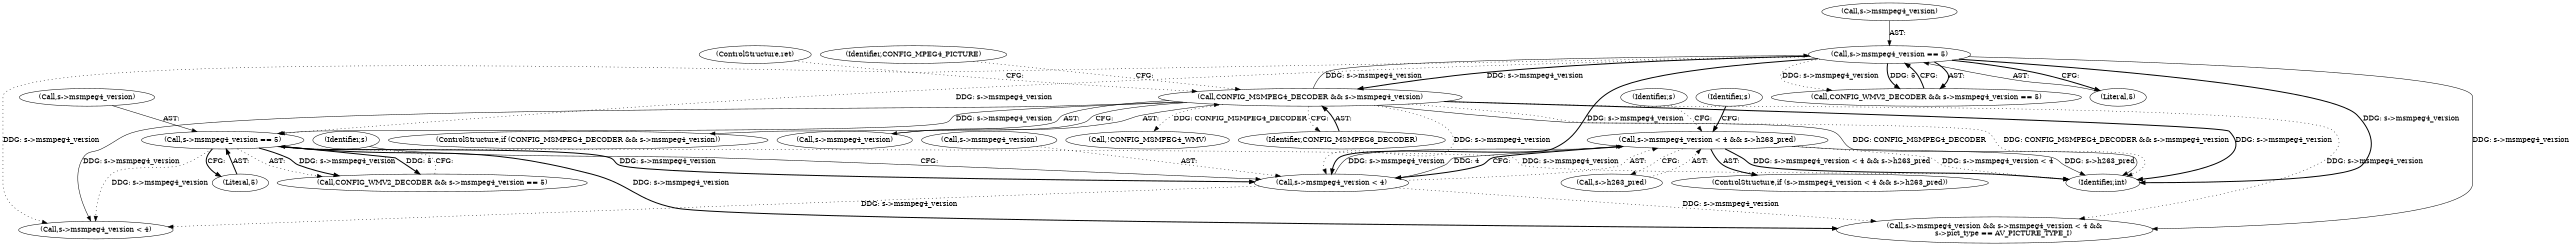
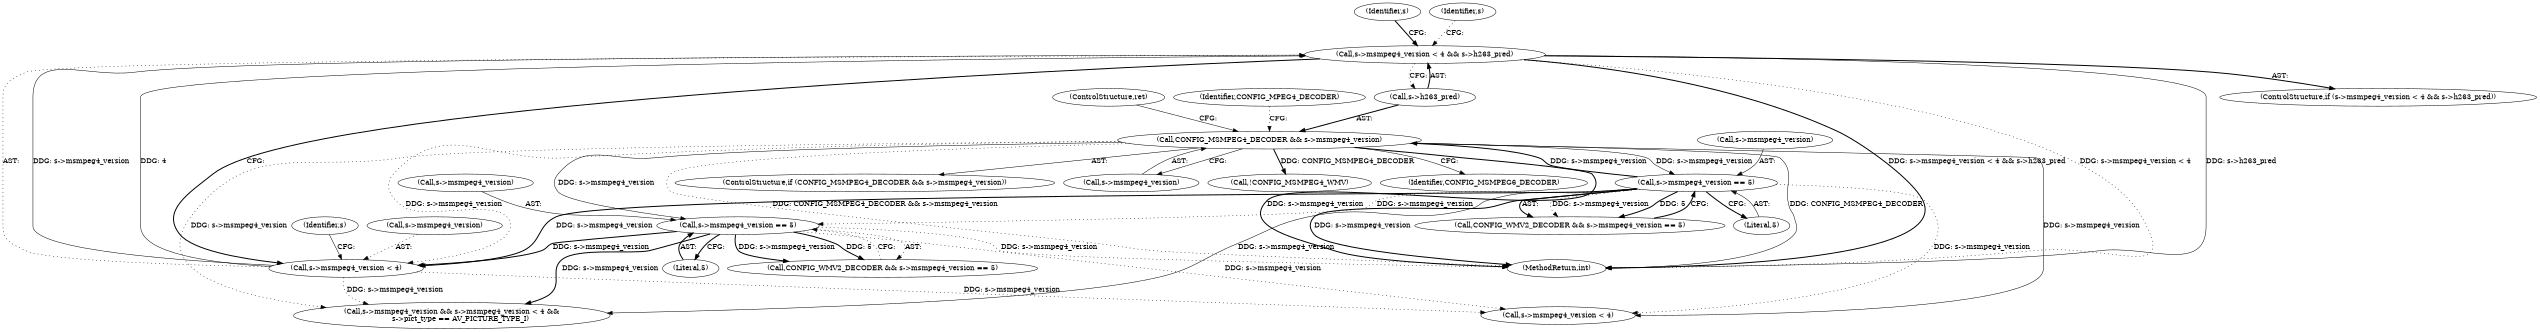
(914, 55) -> (1269, 97)
(993, 79) -> (1185, 118)
(1183, 112) -> (1278, 159)
(1309, 118) -> (1409, 156)
(1334, 120) -> (1352, 118)
(1675, 168) -> (1430, 78)
(2103, 183) -> (1557, 268)
